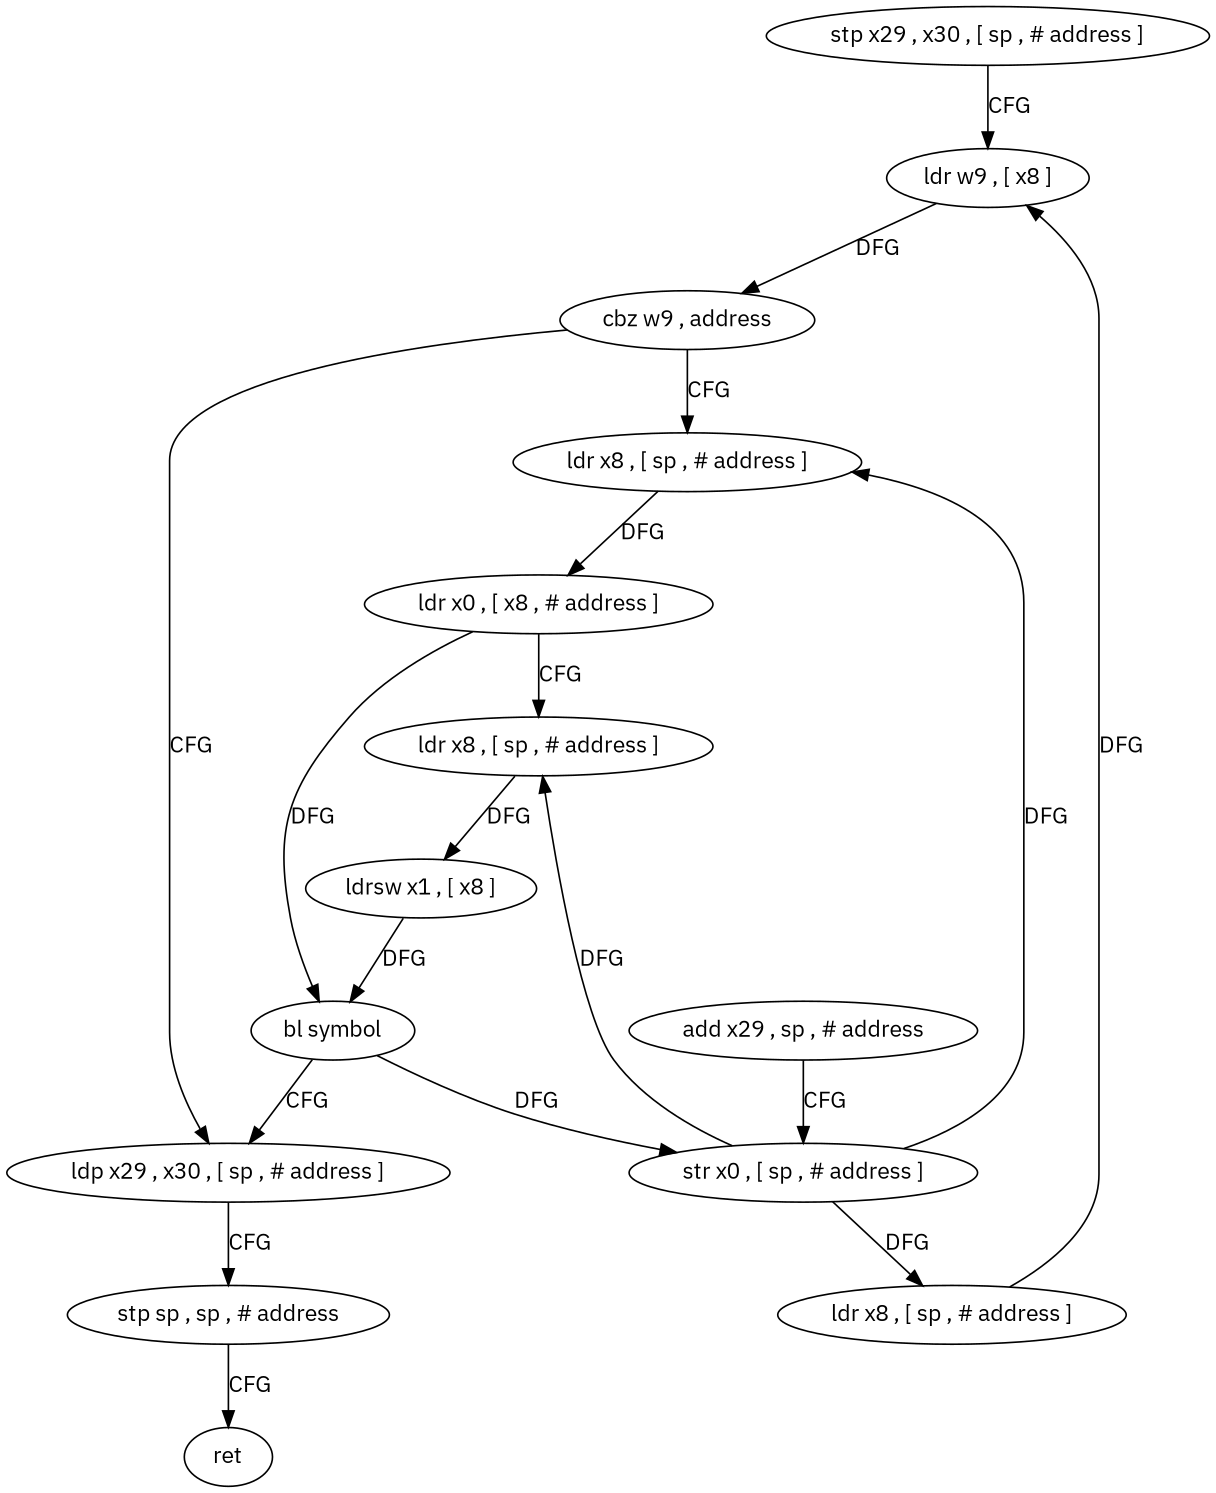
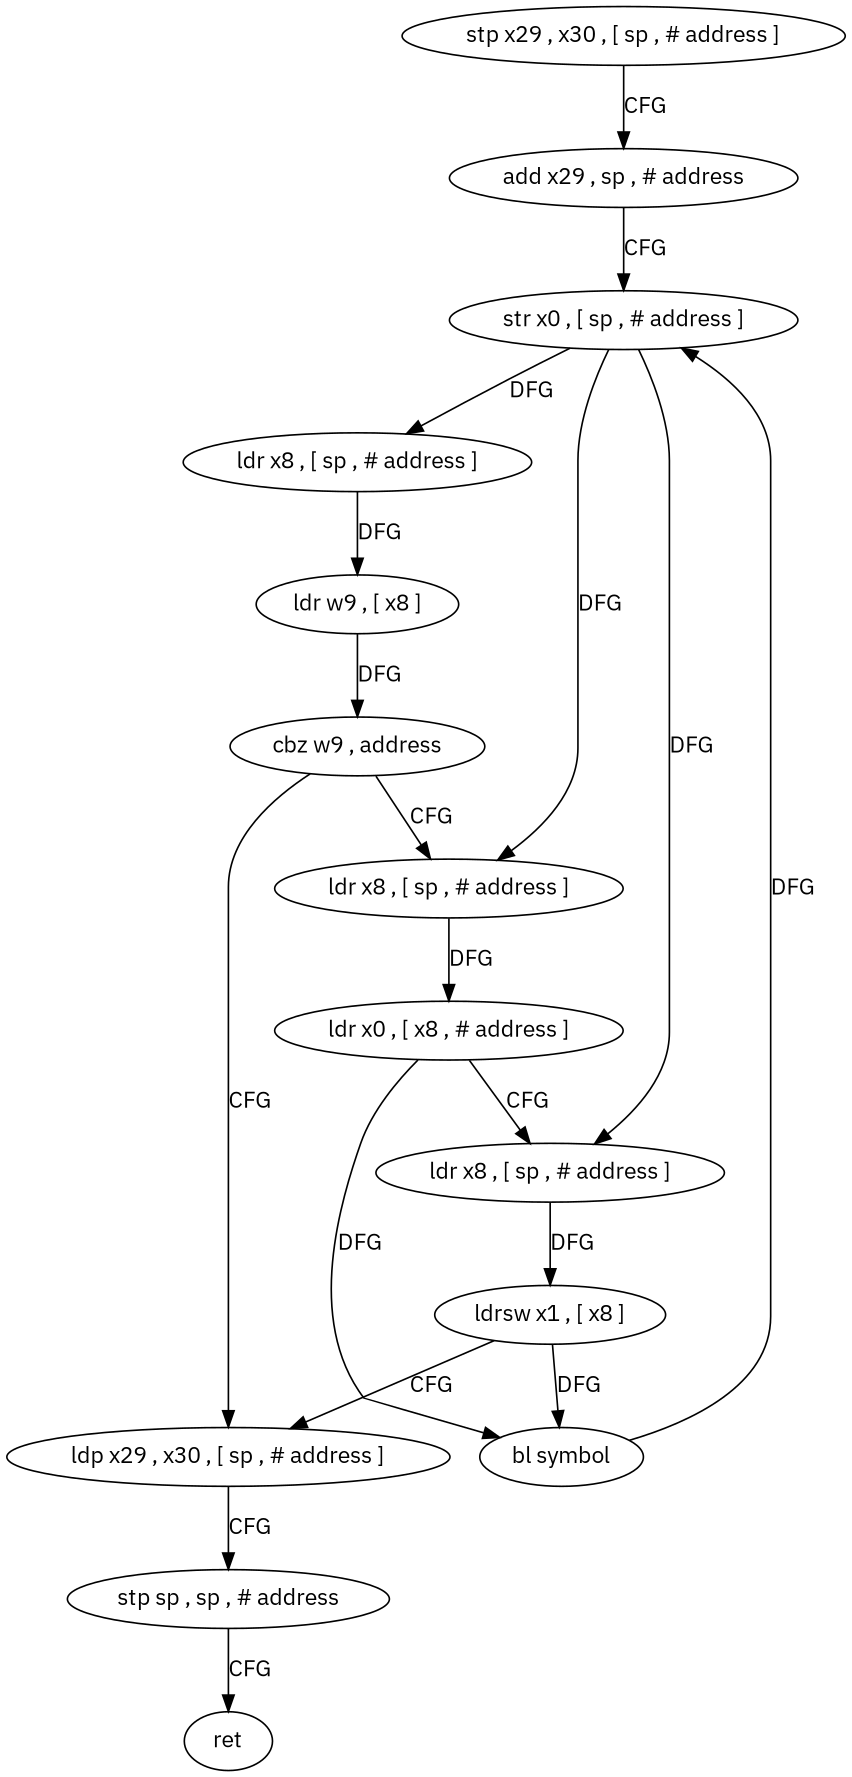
(988, 99) -> (624, 99)
(286, 1095) -> (400, 1381)
